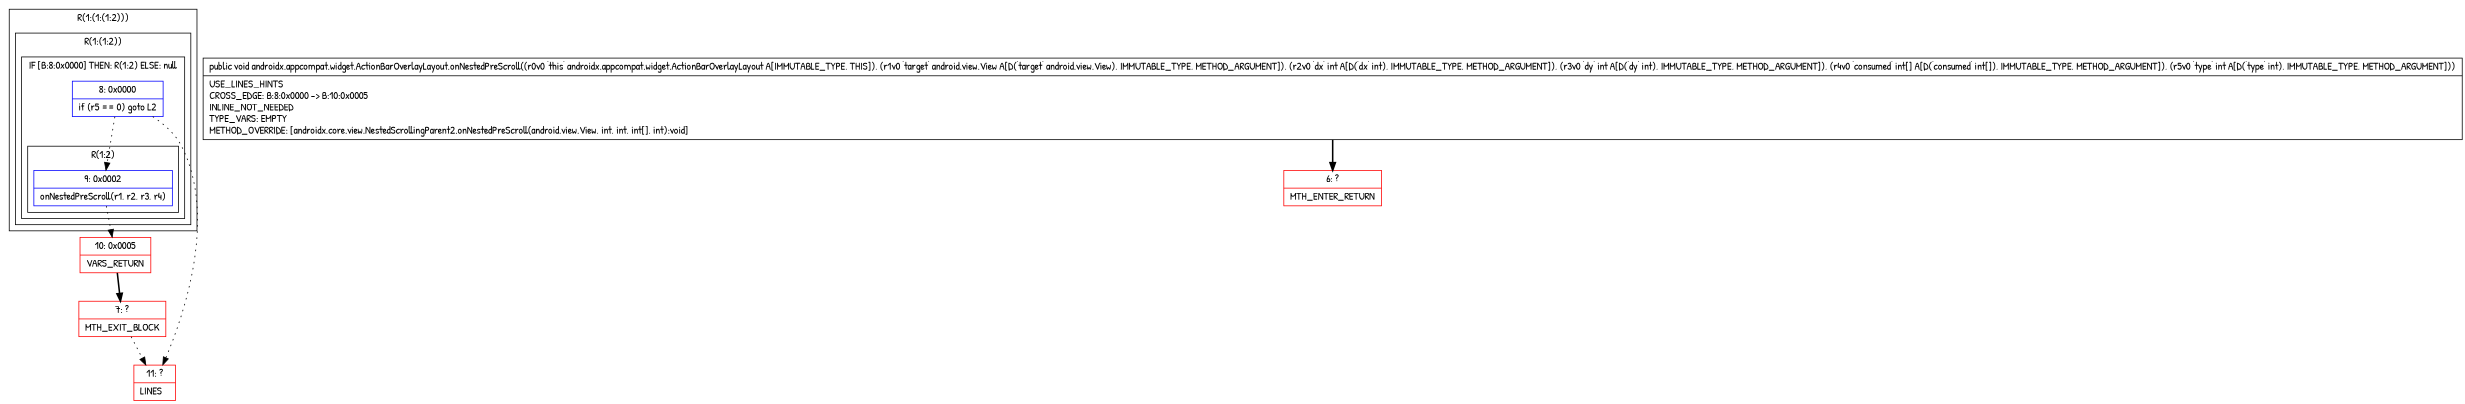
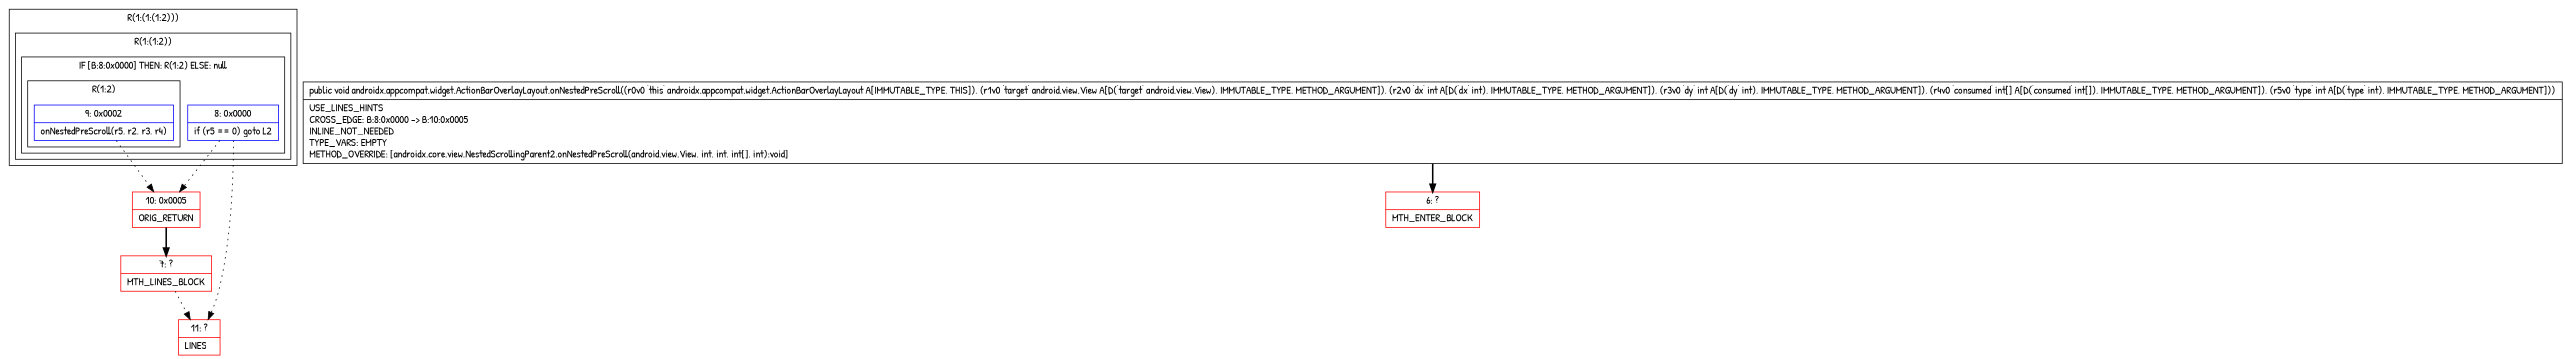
(111, 140) -> (196, 171)
(103, 197) -> (104, 131)
(1333, 197) -> (1433, 218)
(115, 264) -> (166, 218)
(122, 327) -> (166, 282)
